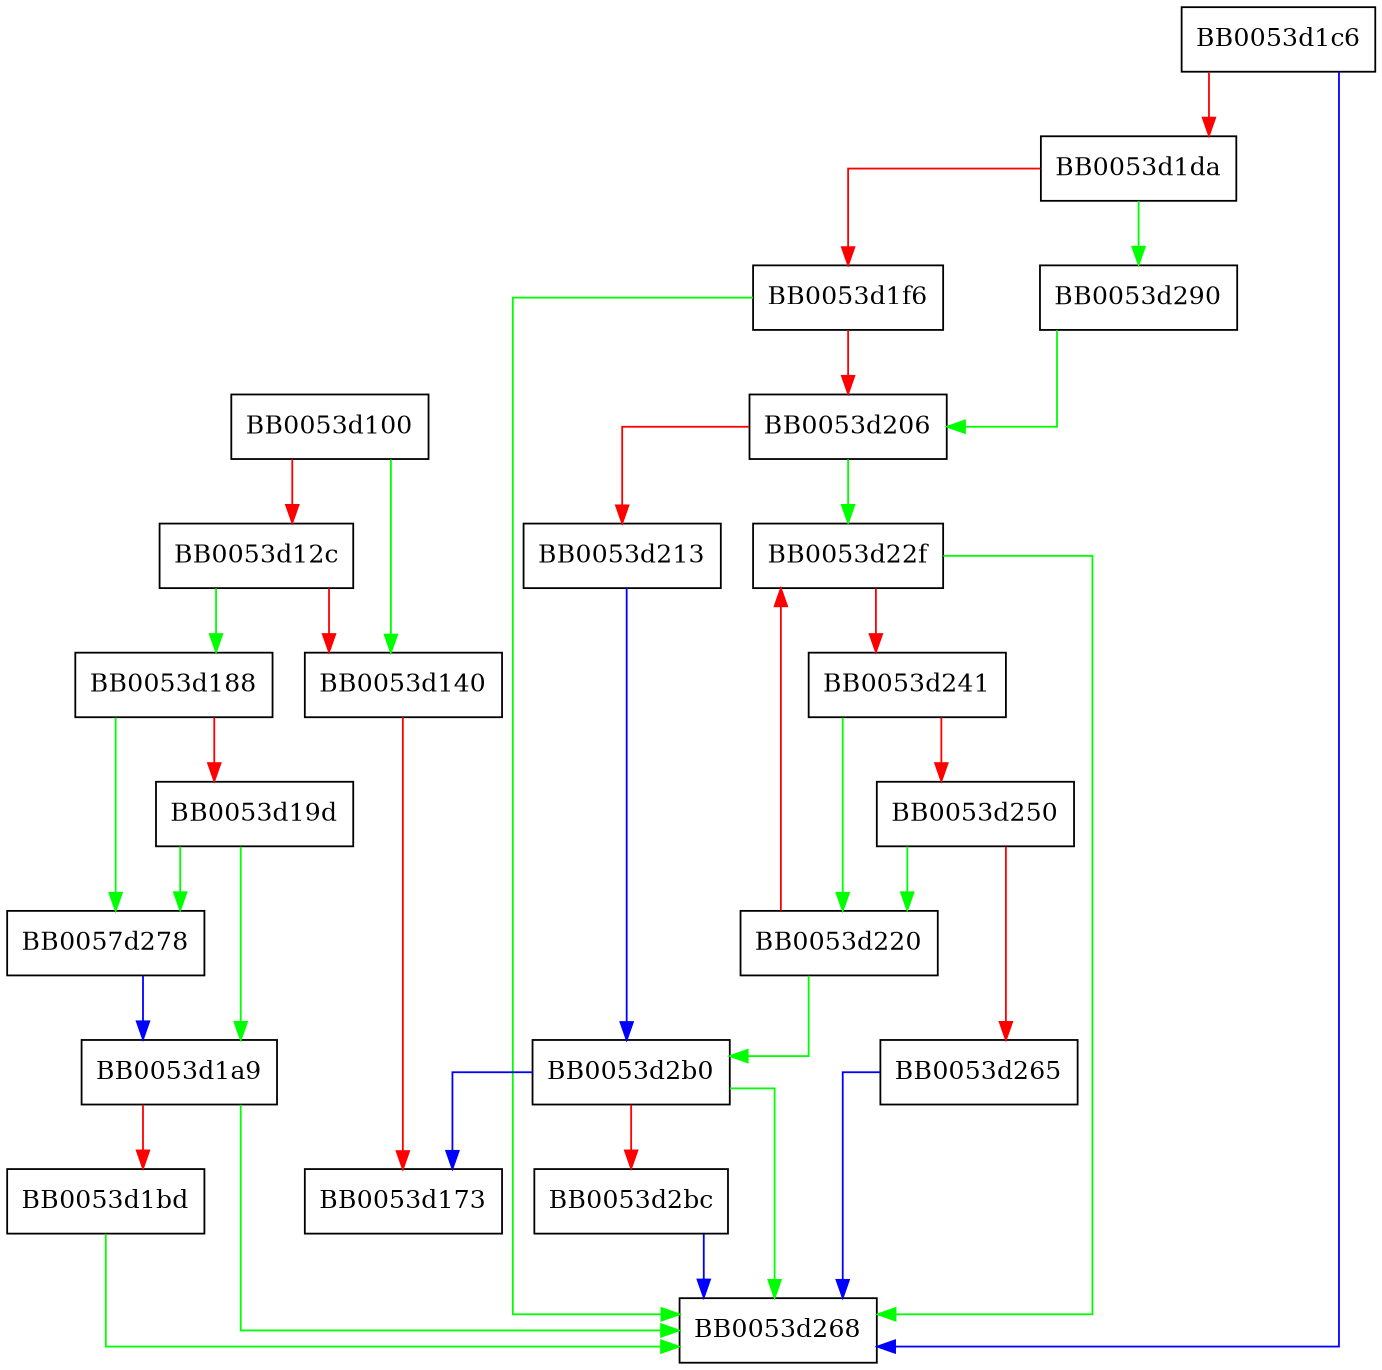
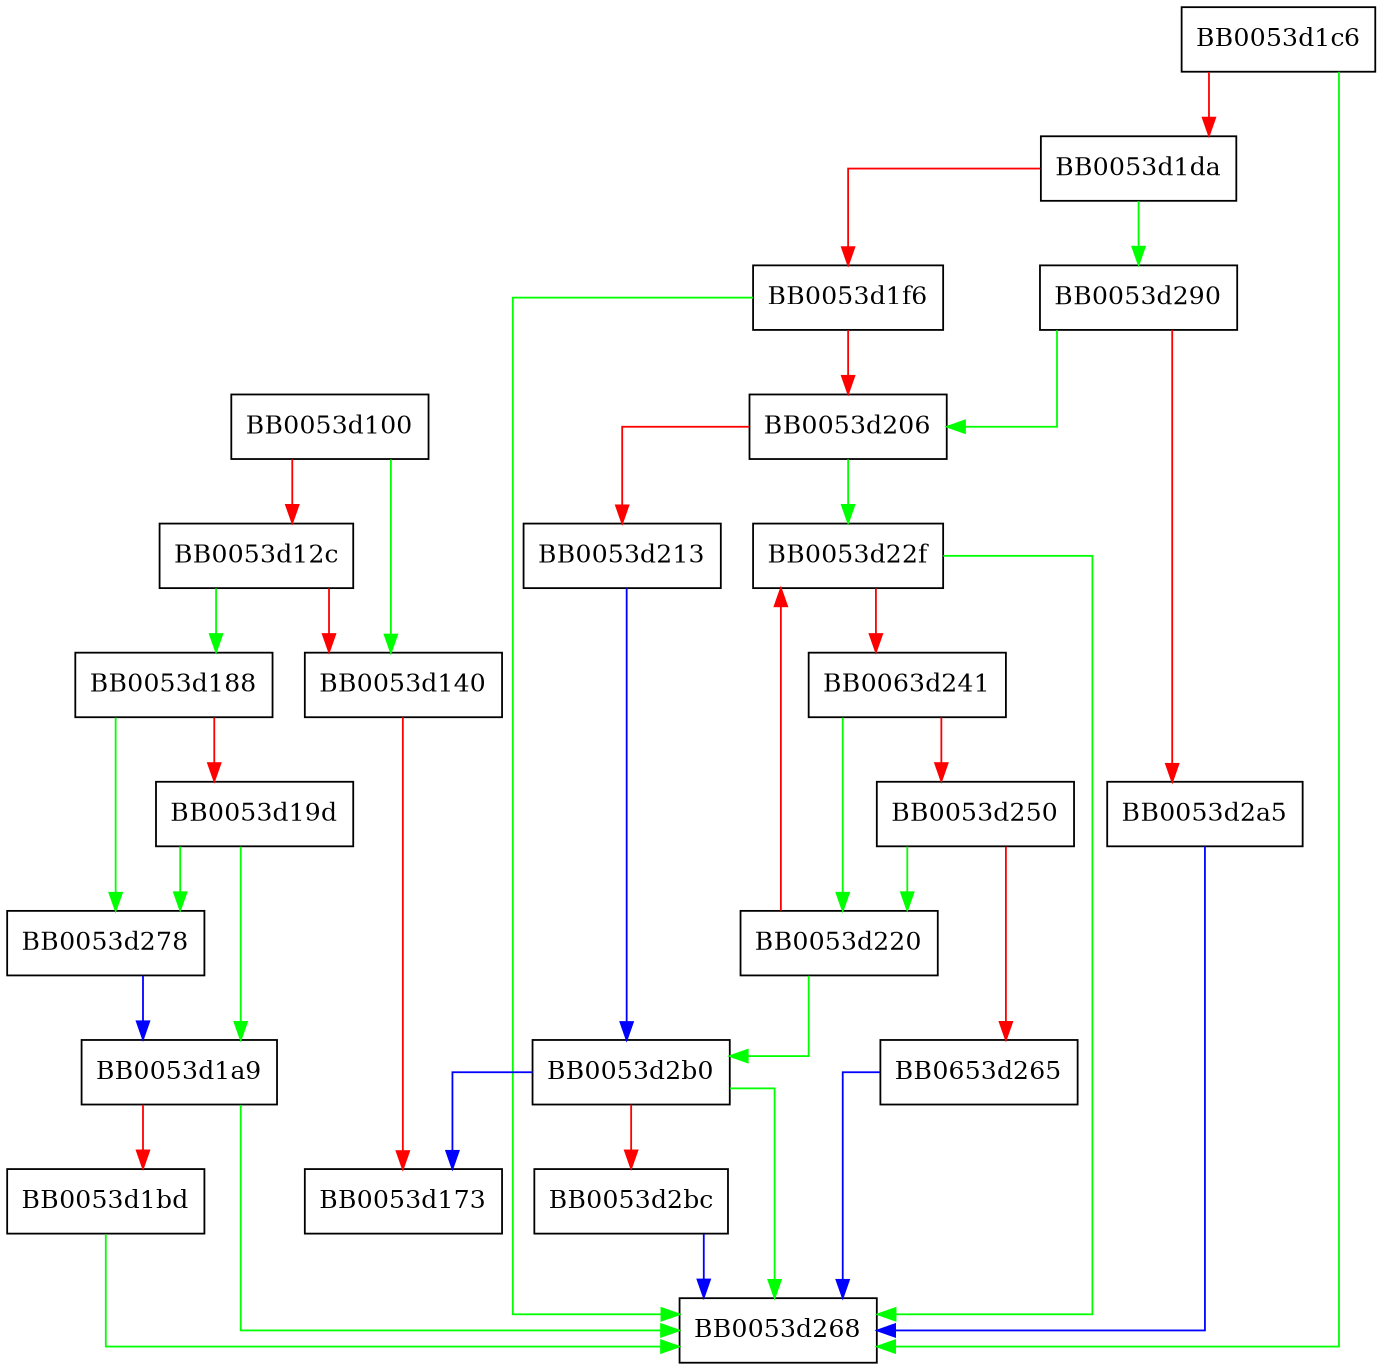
(907, 685) -> (907, 685)
none -> (1205, 814)
(1339, 931) -> (1339, 931)
(106, 943) -> (106, 943)
(979, 1072) -> (979, 1072)
